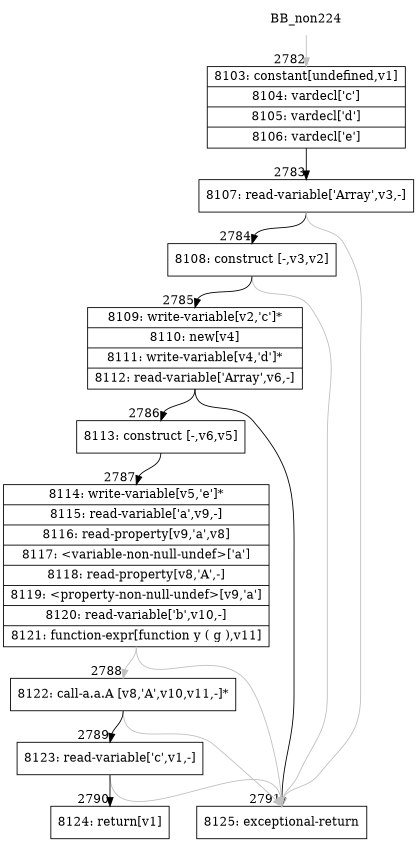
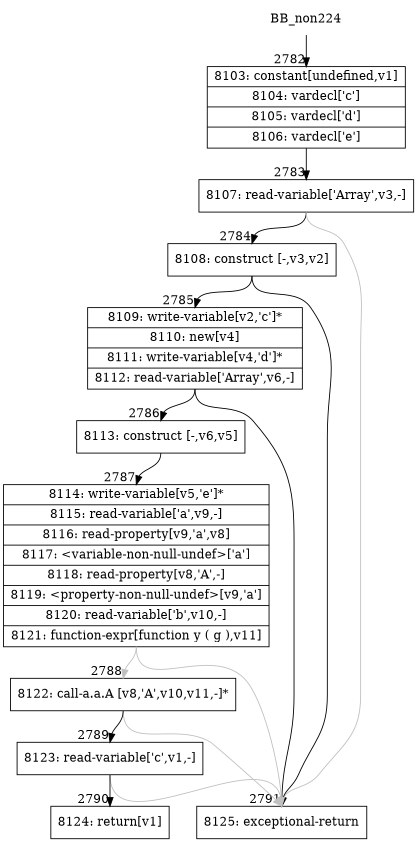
(306, 46) -> (306, 46)
(327, 519) -> (327, 519)
